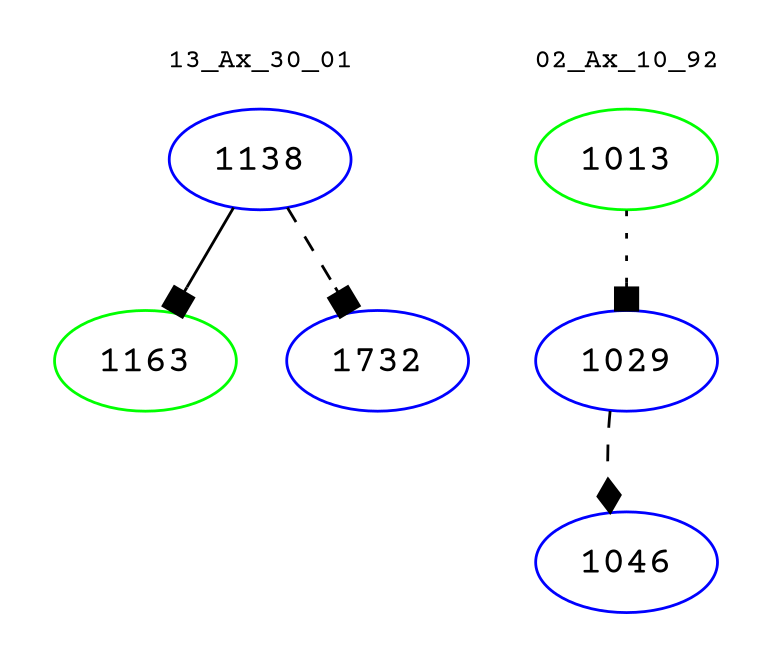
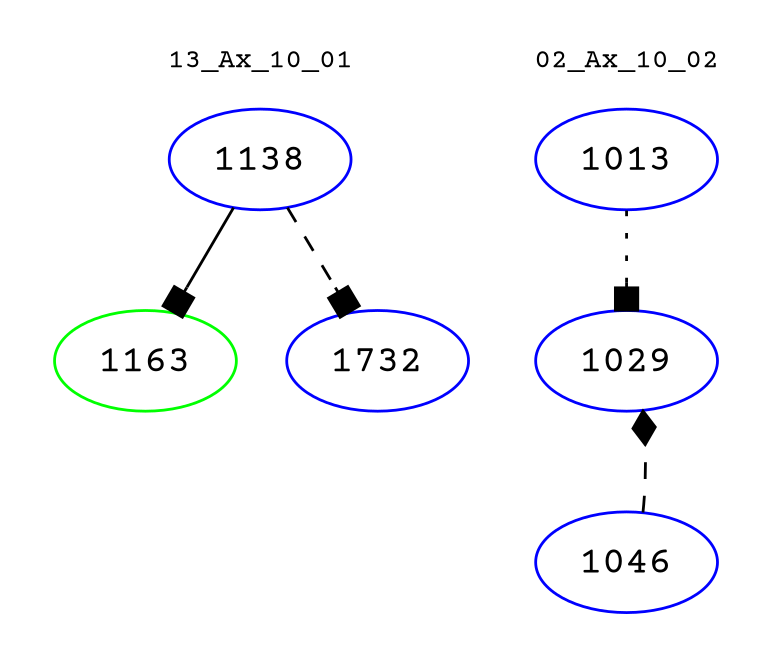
(262, 60) -> (262, 60)
(628, 60) -> (628, 60)
(627, 159) -> (627, 159)
(608, 445) -> (645, 479)
